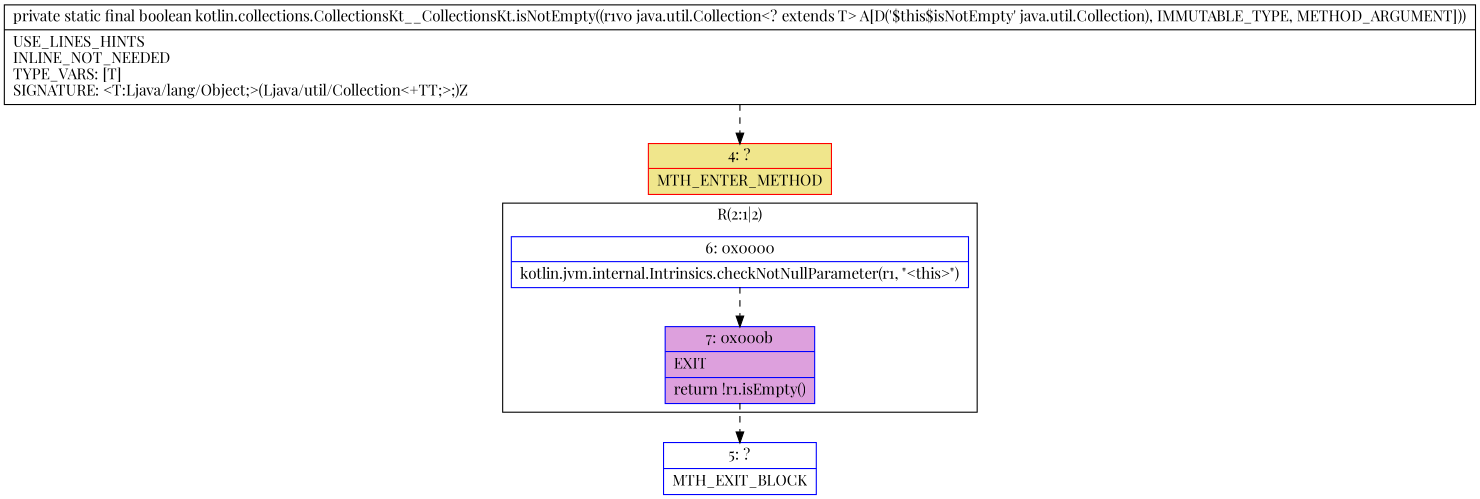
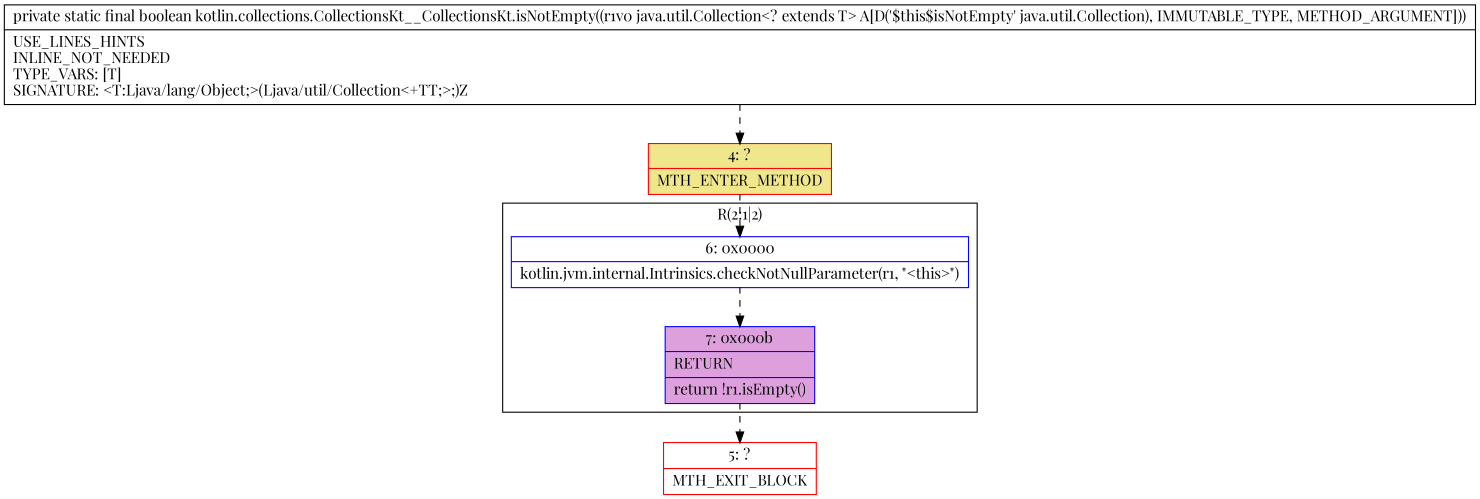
none -> (740, 210)
(691, 364) -> (704, 364)
(740, 469) -> (740, 469)
